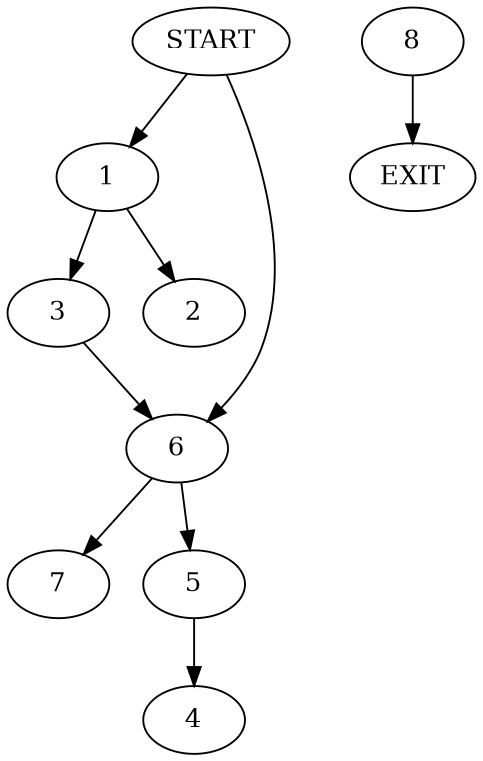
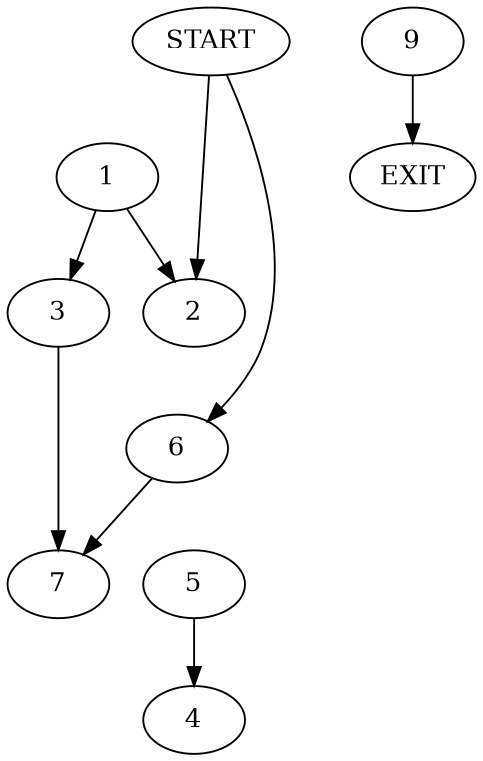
(413, 41) -> (413, 41)
(164, 103) -> (203, 167)
(111, 373) -> (58, 439)
(184, 507) -> none
